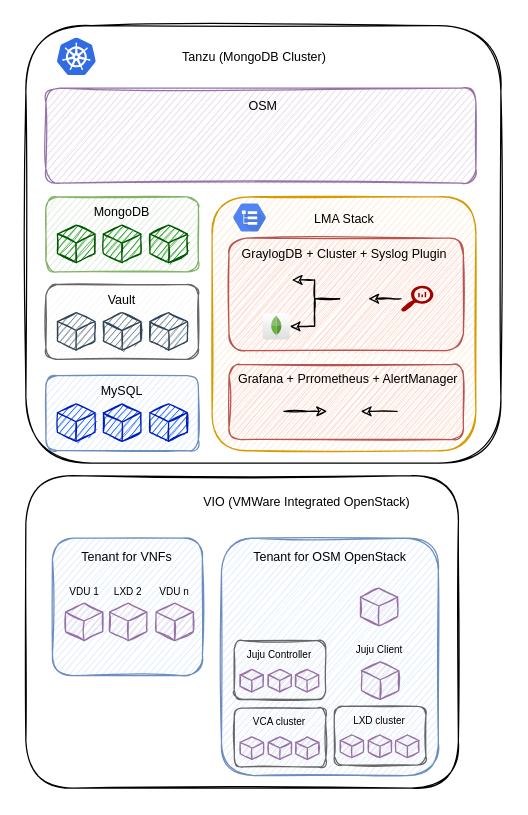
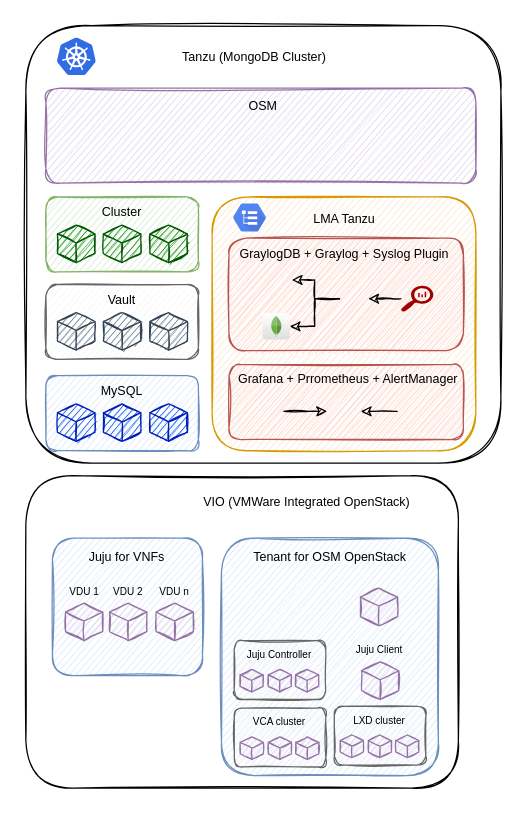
(122, 212) -> (122, 212)
(344, 218) -> (344, 218)
(344, 253) -> (344, 253)
(127, 557) -> (127, 557)
(128, 592) -> (128, 592)
